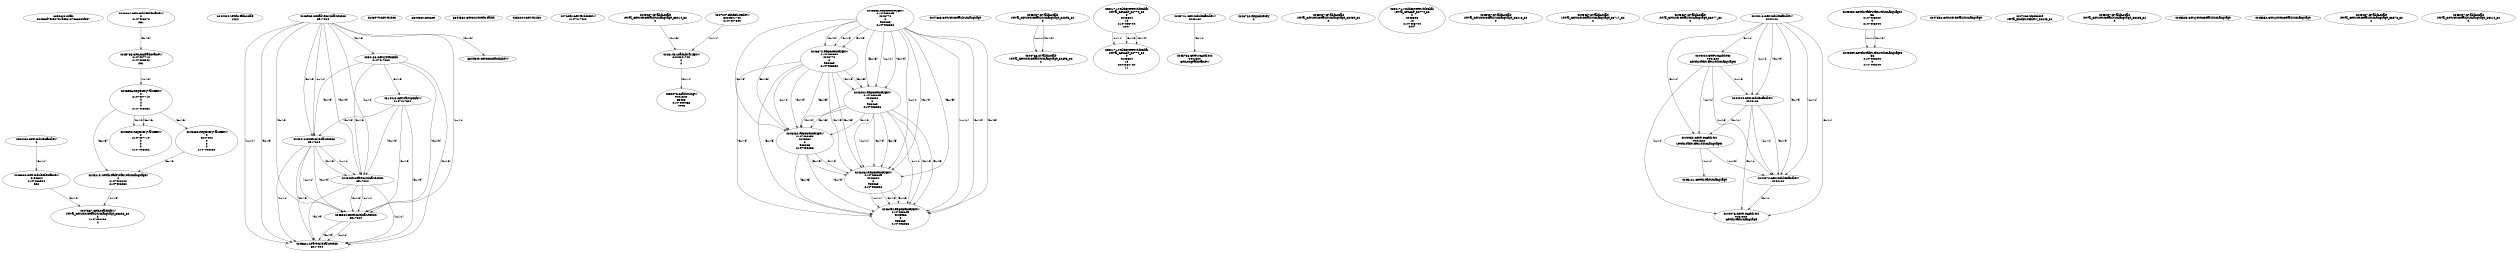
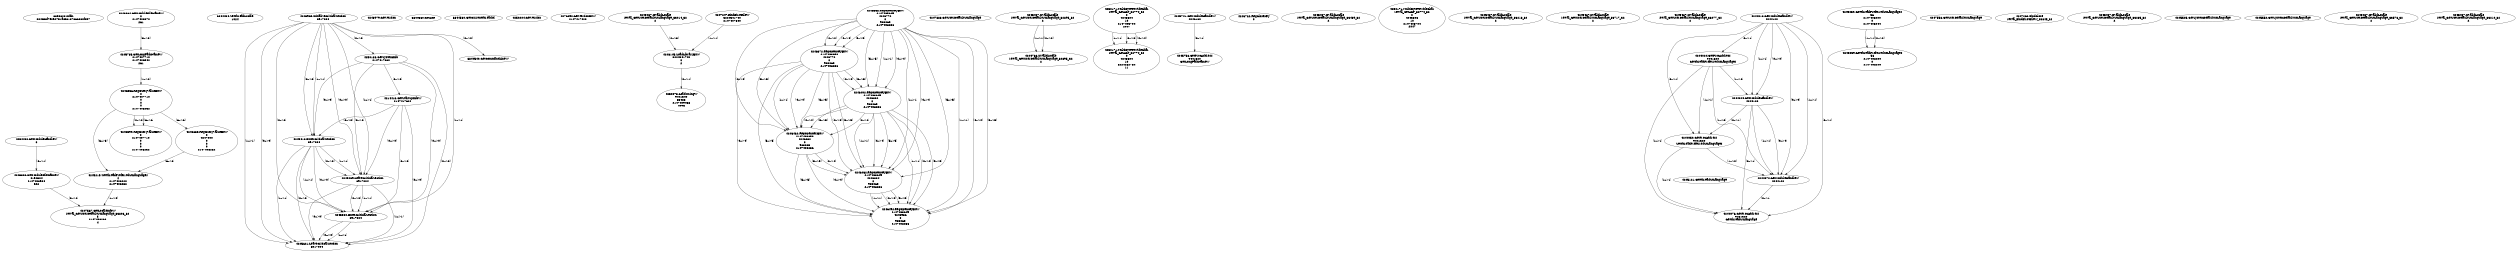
(1702, 161) -> (1662, 193)
